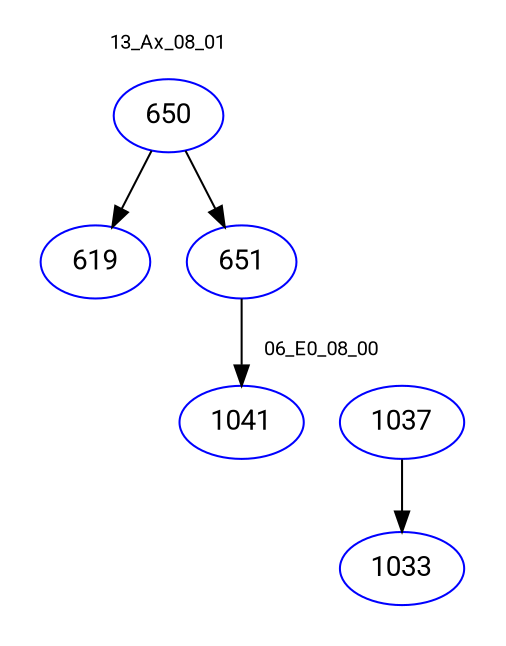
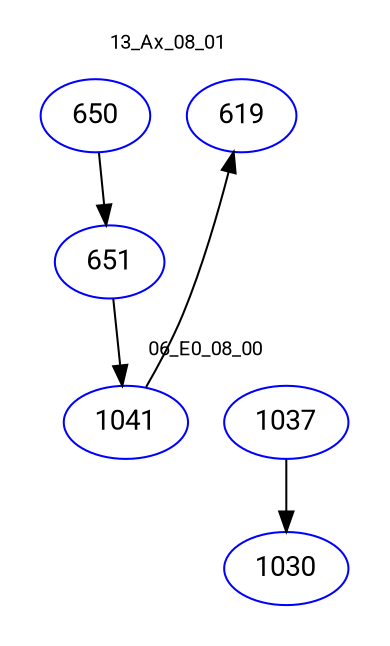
(137, 180) -> (195, 282)
(402, 569) -> (286, 569)
